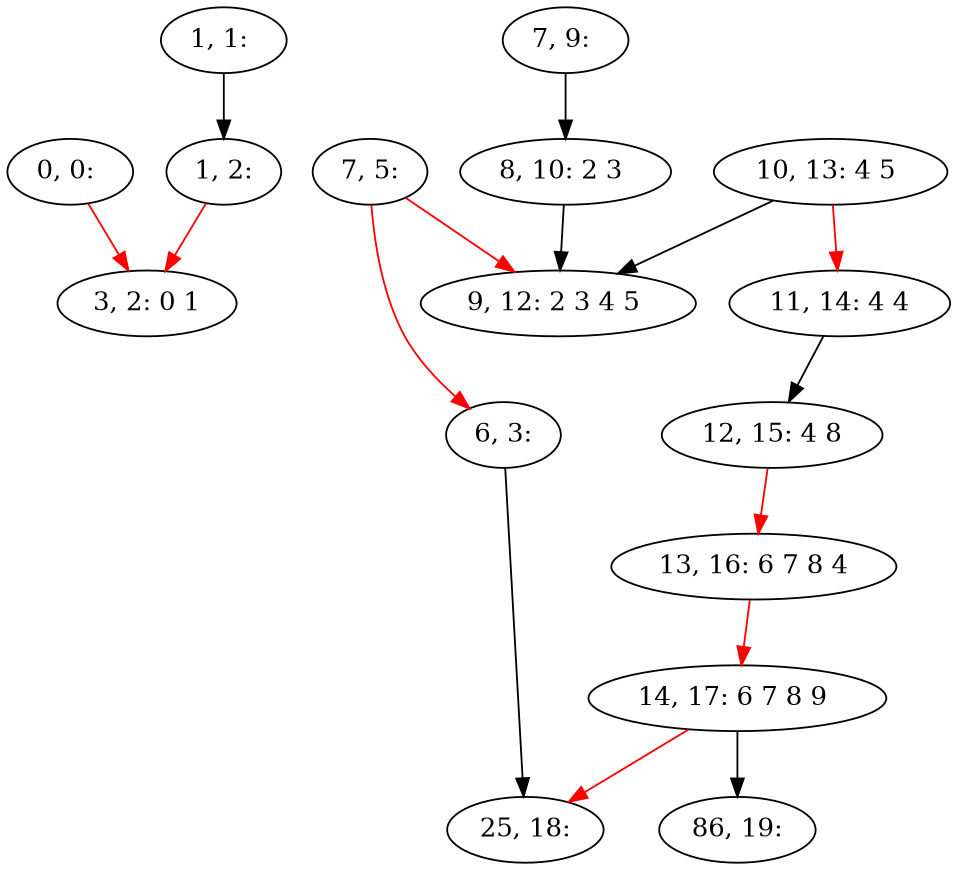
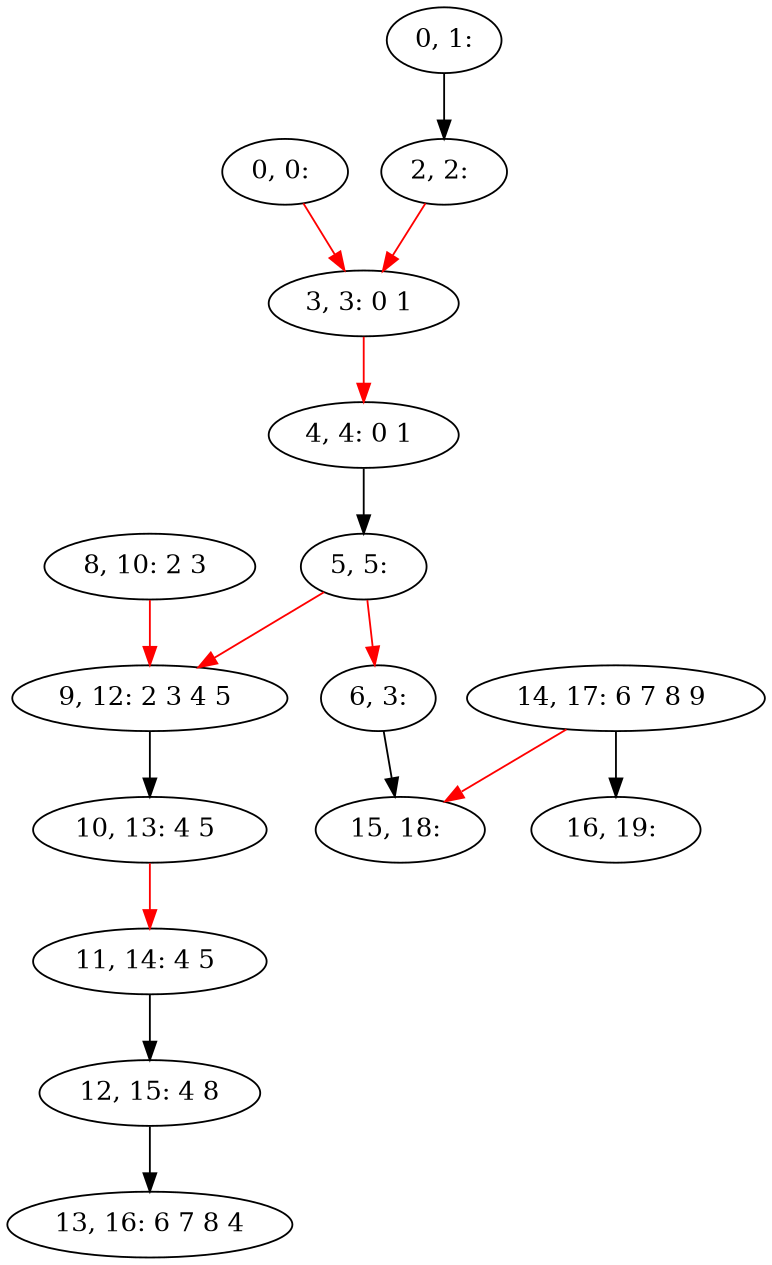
(224, 40) -> (444, 40)
(566, 40) -> none
(224, 172) -> (444, 172)
(370, 172) -> (364, 567)
(562, 229) -> (150, 623)
(704, 233) -> (150, 755)
(147, 303) -> (364, 303)
(840, 303) -> (150, 961)
none -> (364, 435)
(764, 492) -> (150, 1150)
(747, 623) -> none
(525, 830) -> (400, 830)
(737, 830) -> (616, 830)
